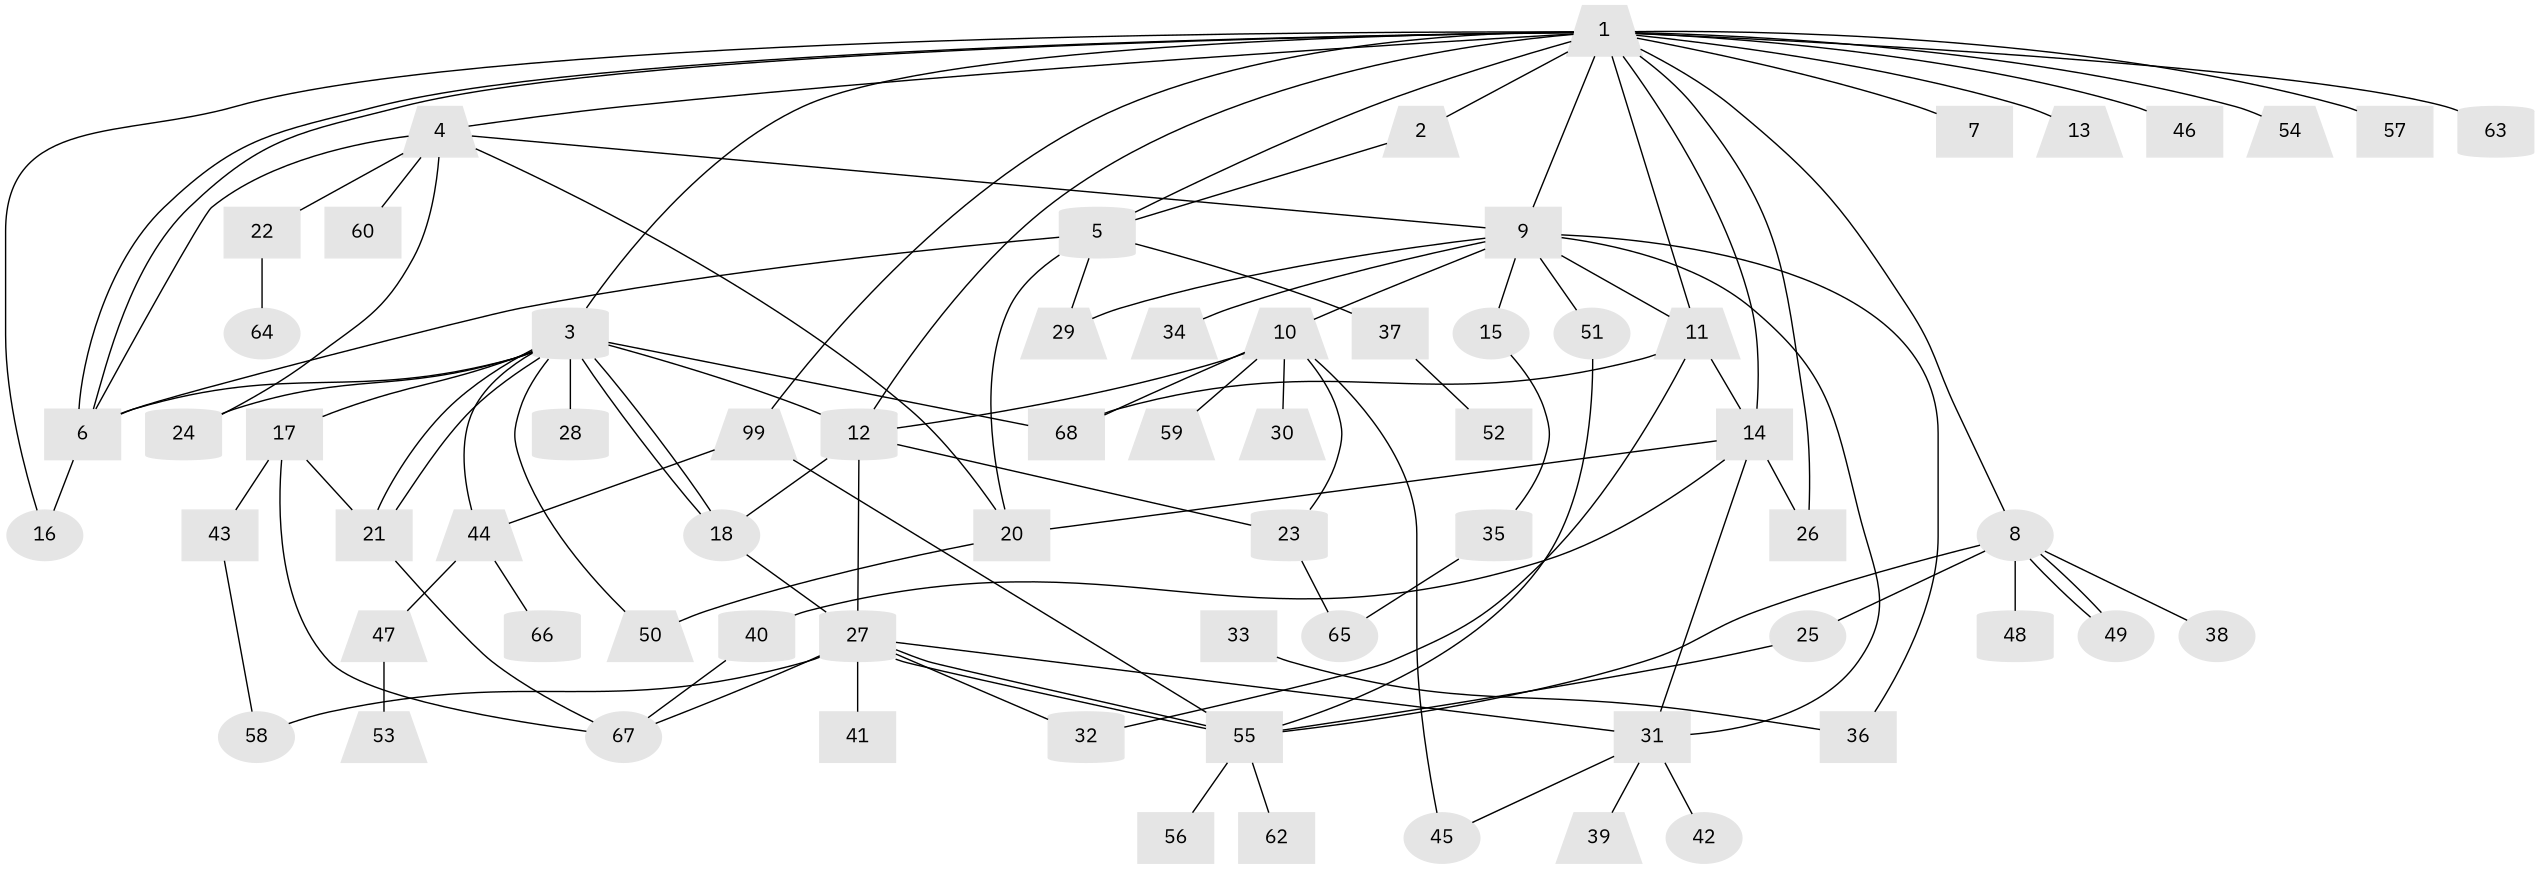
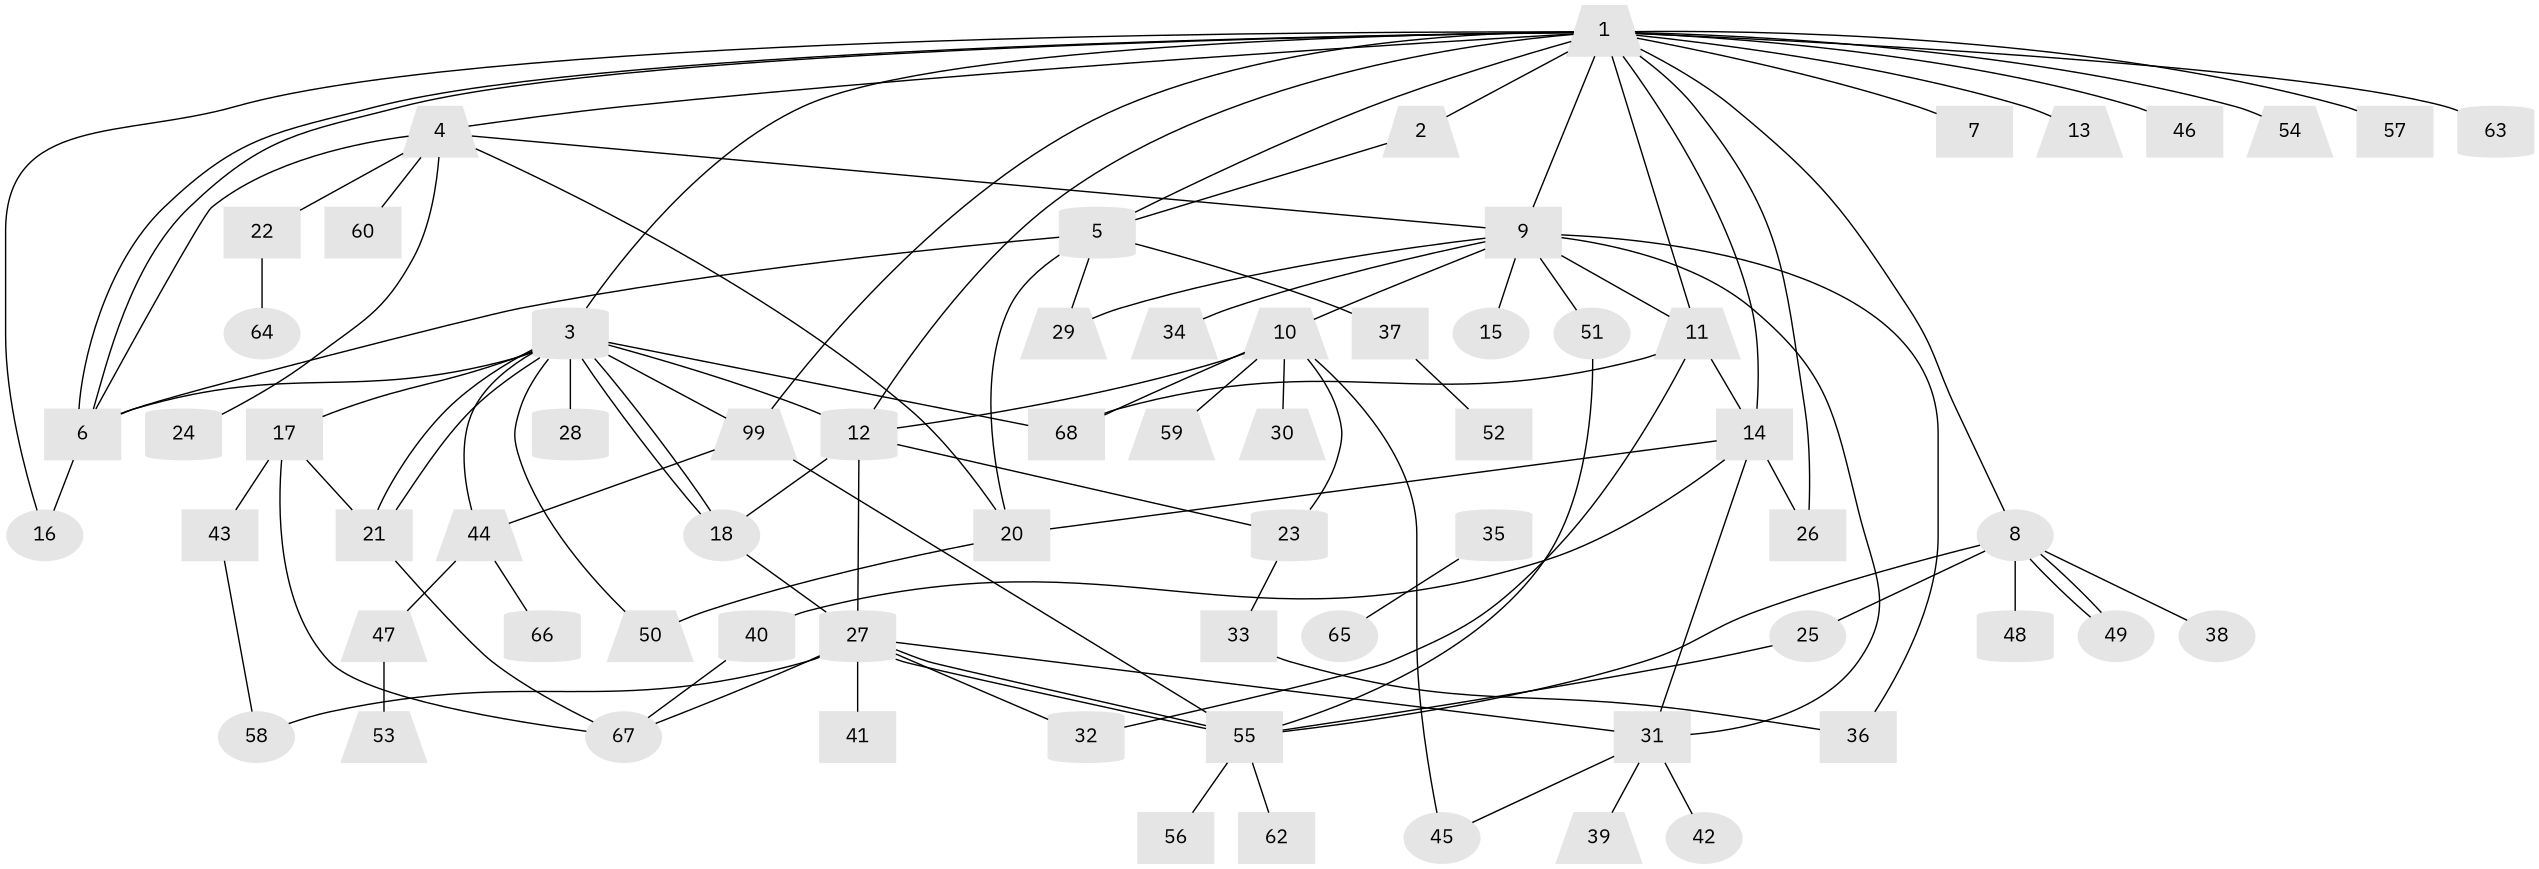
(298, 393) -> (667, 387)
(1549, 431) -> none
(1315, 587) -> (1264, 586)
